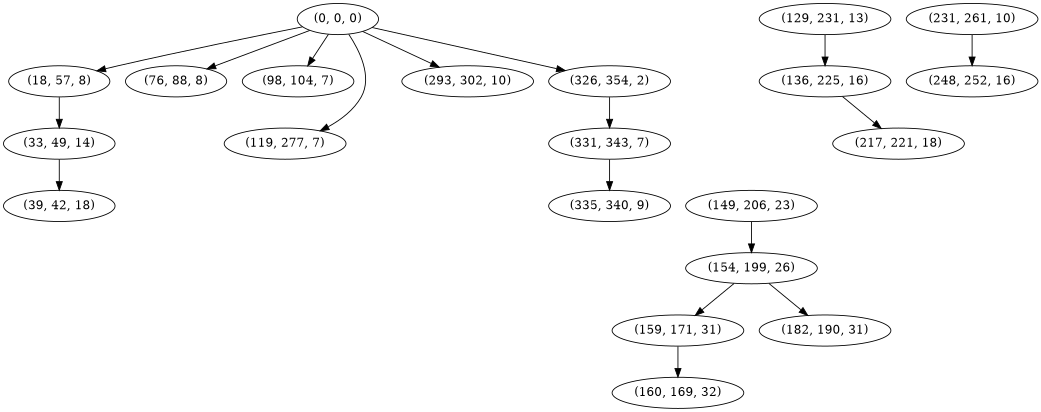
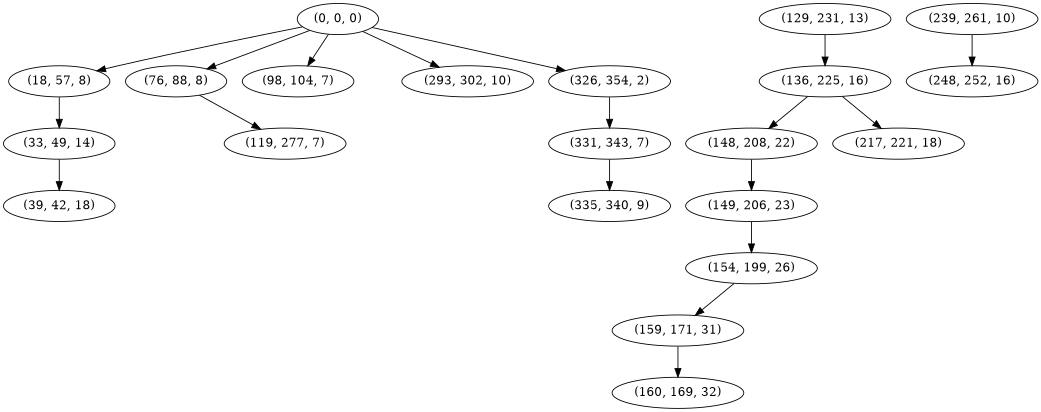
(972, 19) -> (972, 19)
(365, 87) -> (226, 110)
none -> (751, 144)
(825, 331) -> none
